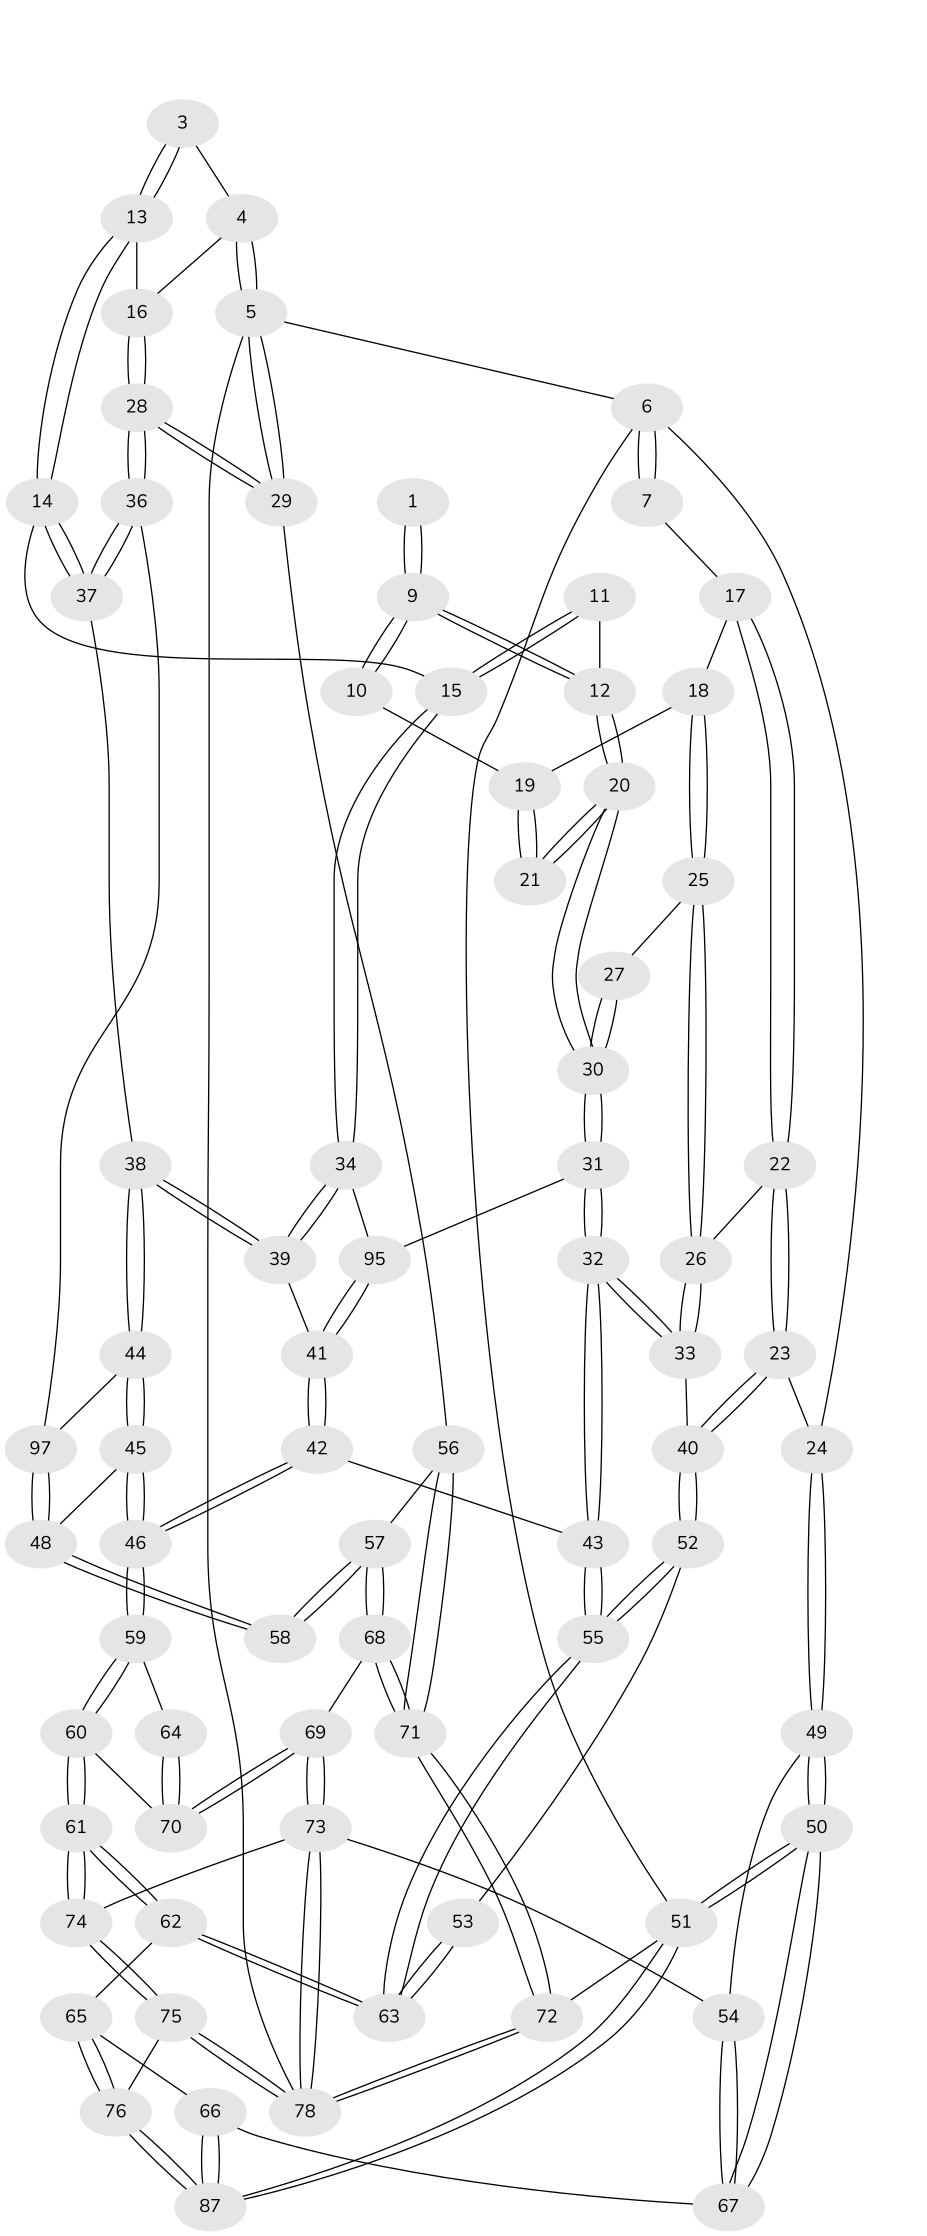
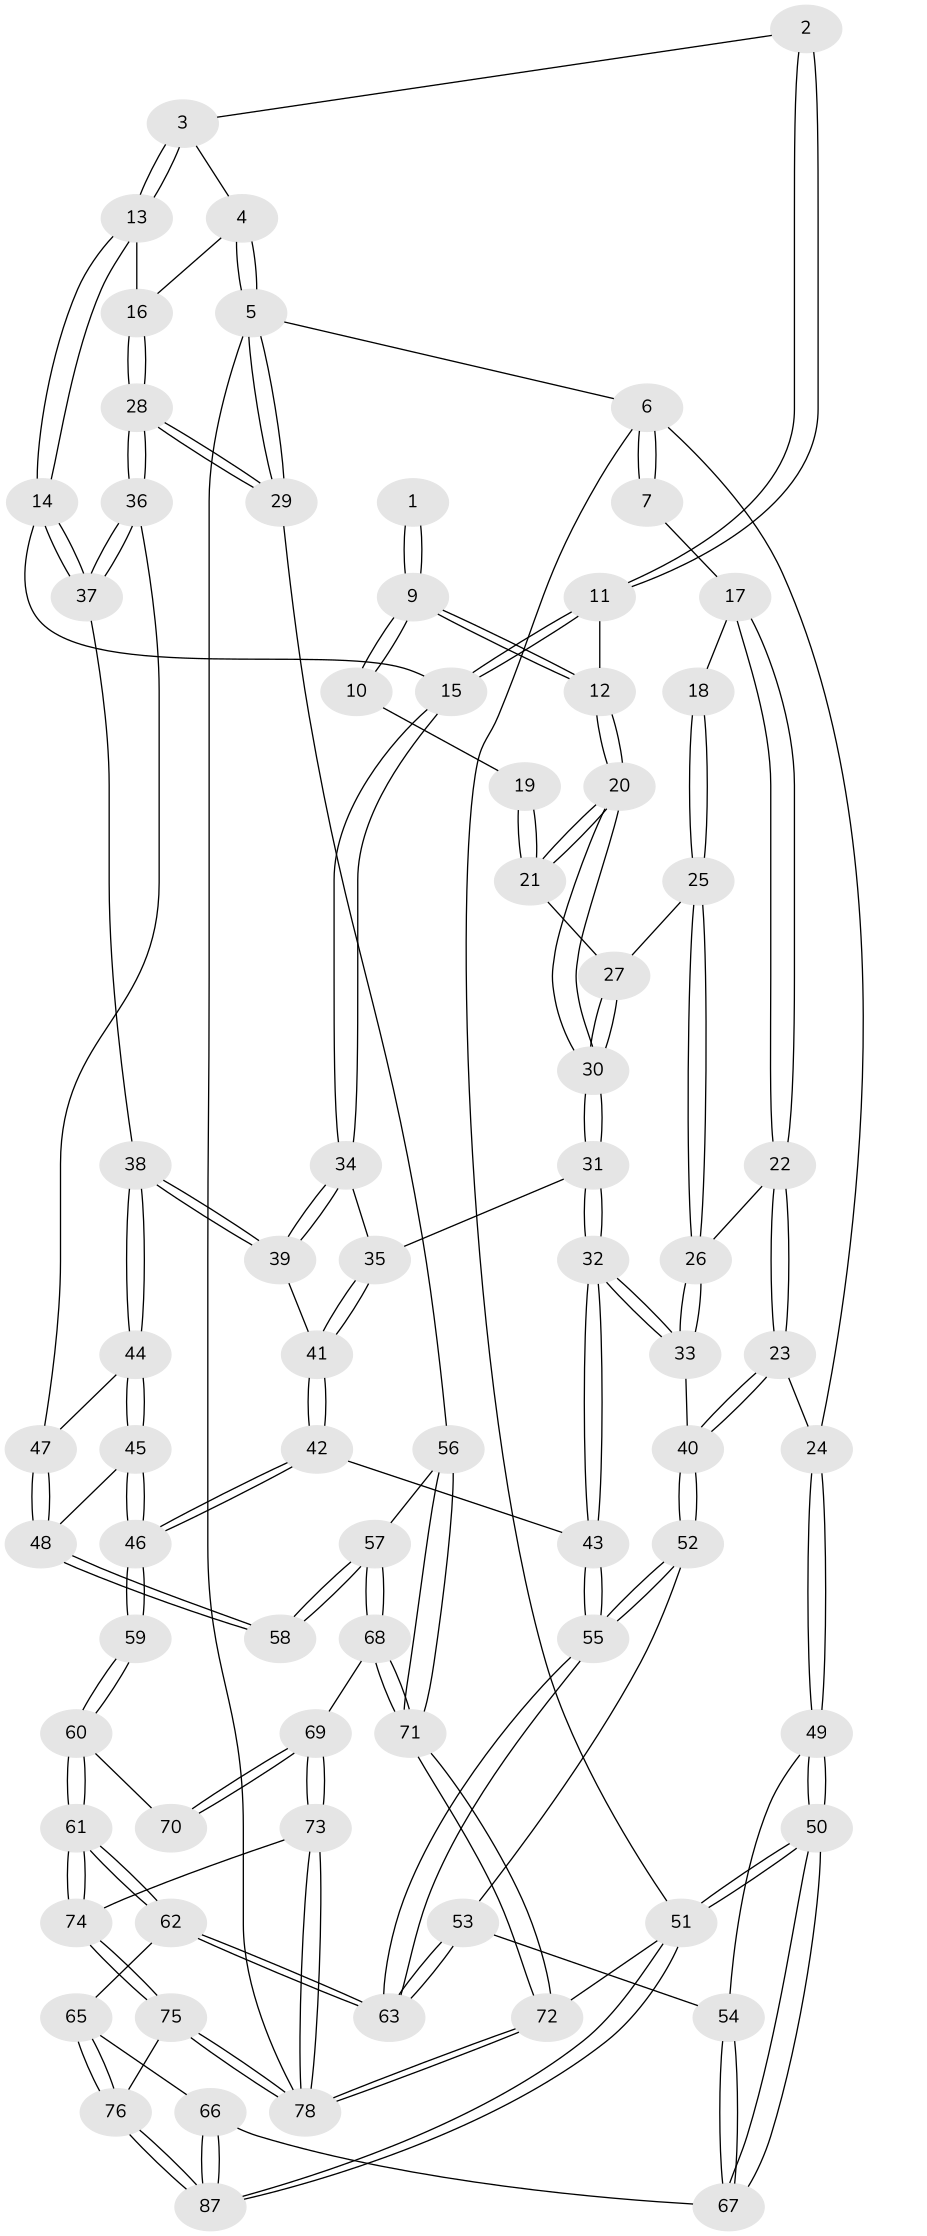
none -> (806, 29)
(626, 731) -> none
none -> (572, 929)
(375, 1260) -> (375, 1260)
(41, 1449) -> (41, 1449)
(171, 1734) -> none
(539, 1913) -> (596, 1970)
